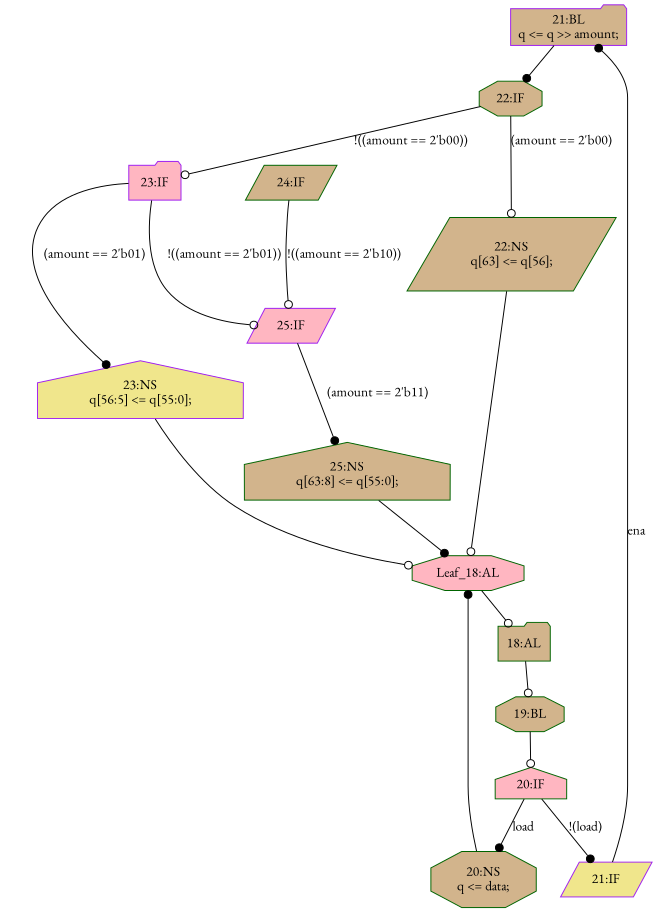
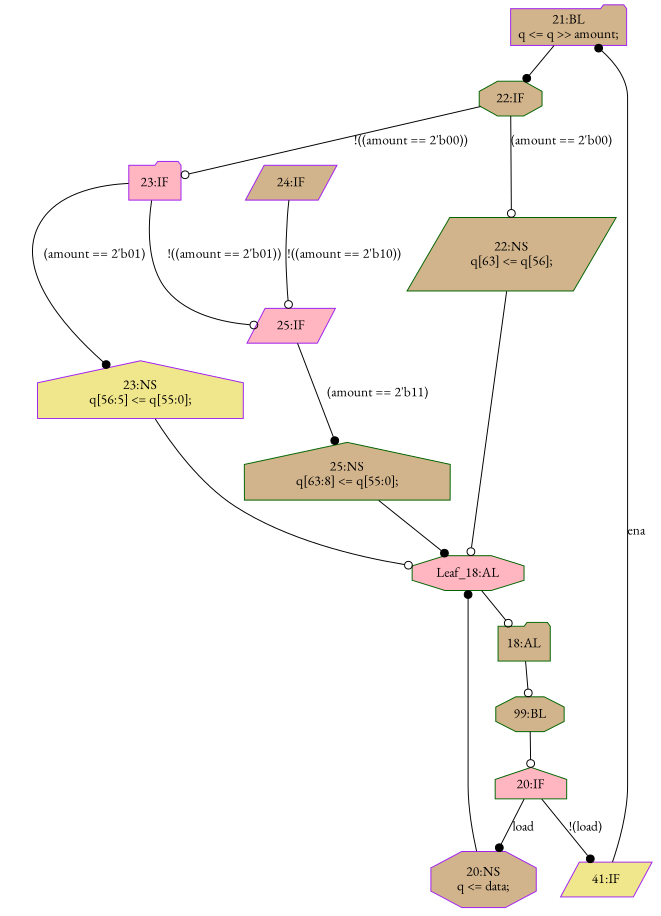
(291, 183) -> (291, 183)
(530, 714) -> (530, 714)
(484, 880) -> (484, 880)
(606, 880) -> (606, 880)
